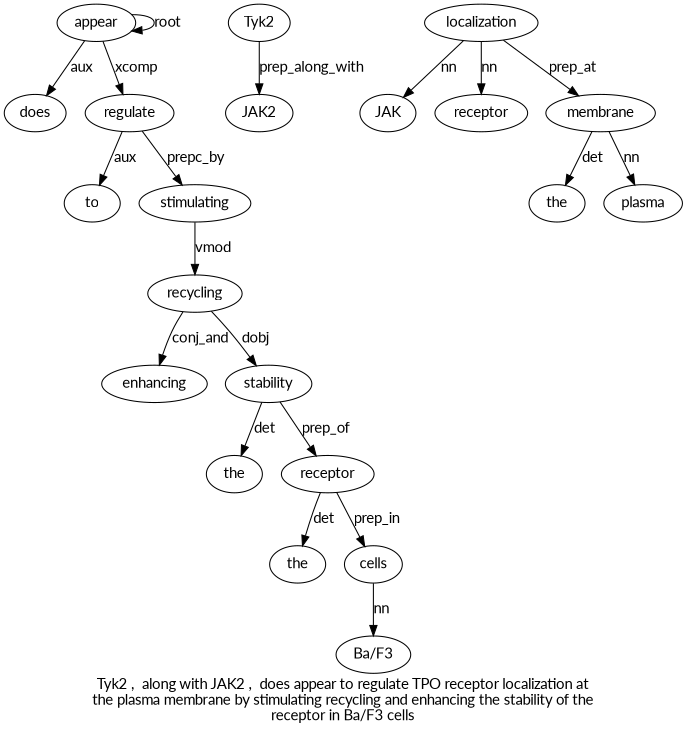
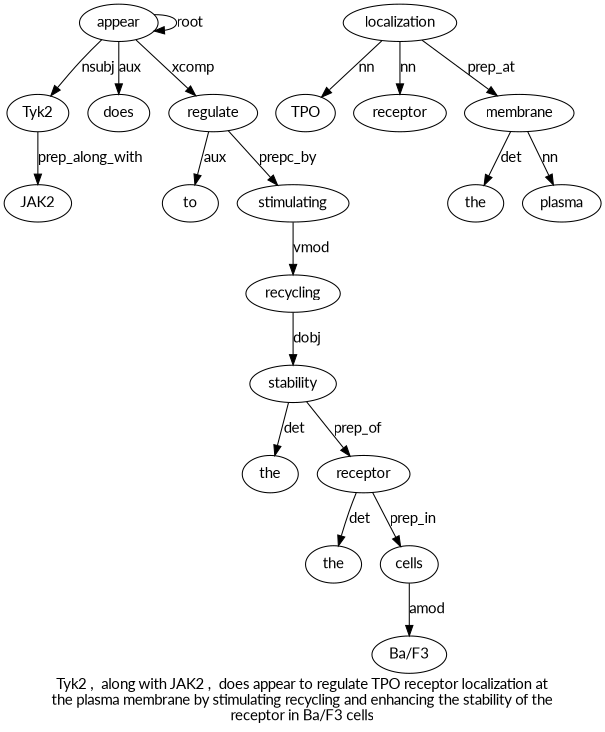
none -> (79, 63)
(388, 113) -> (306, 113)
(154, 384) -> none
(382, 610) -> (427, 610)
